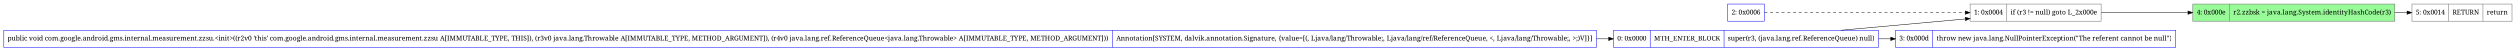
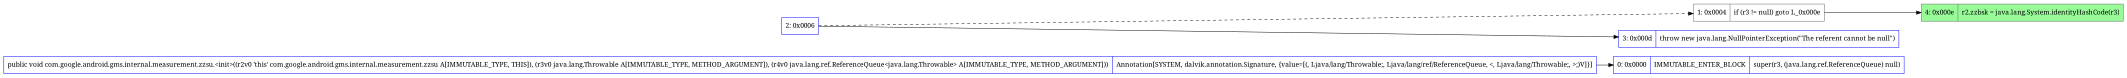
(2054, 12) -> (1777, 12)
(2462, 13) -> none
(1903, 25) -> none
(1687, 39) -> (1700, 65)
(1885, 39) -> (1216, 32)
